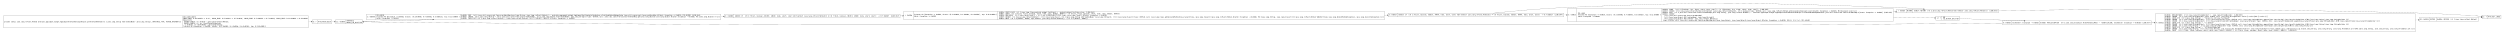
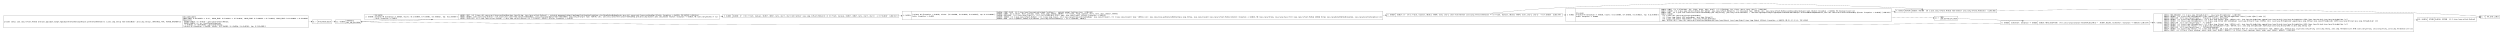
(354, 22) -> (353, 22)
